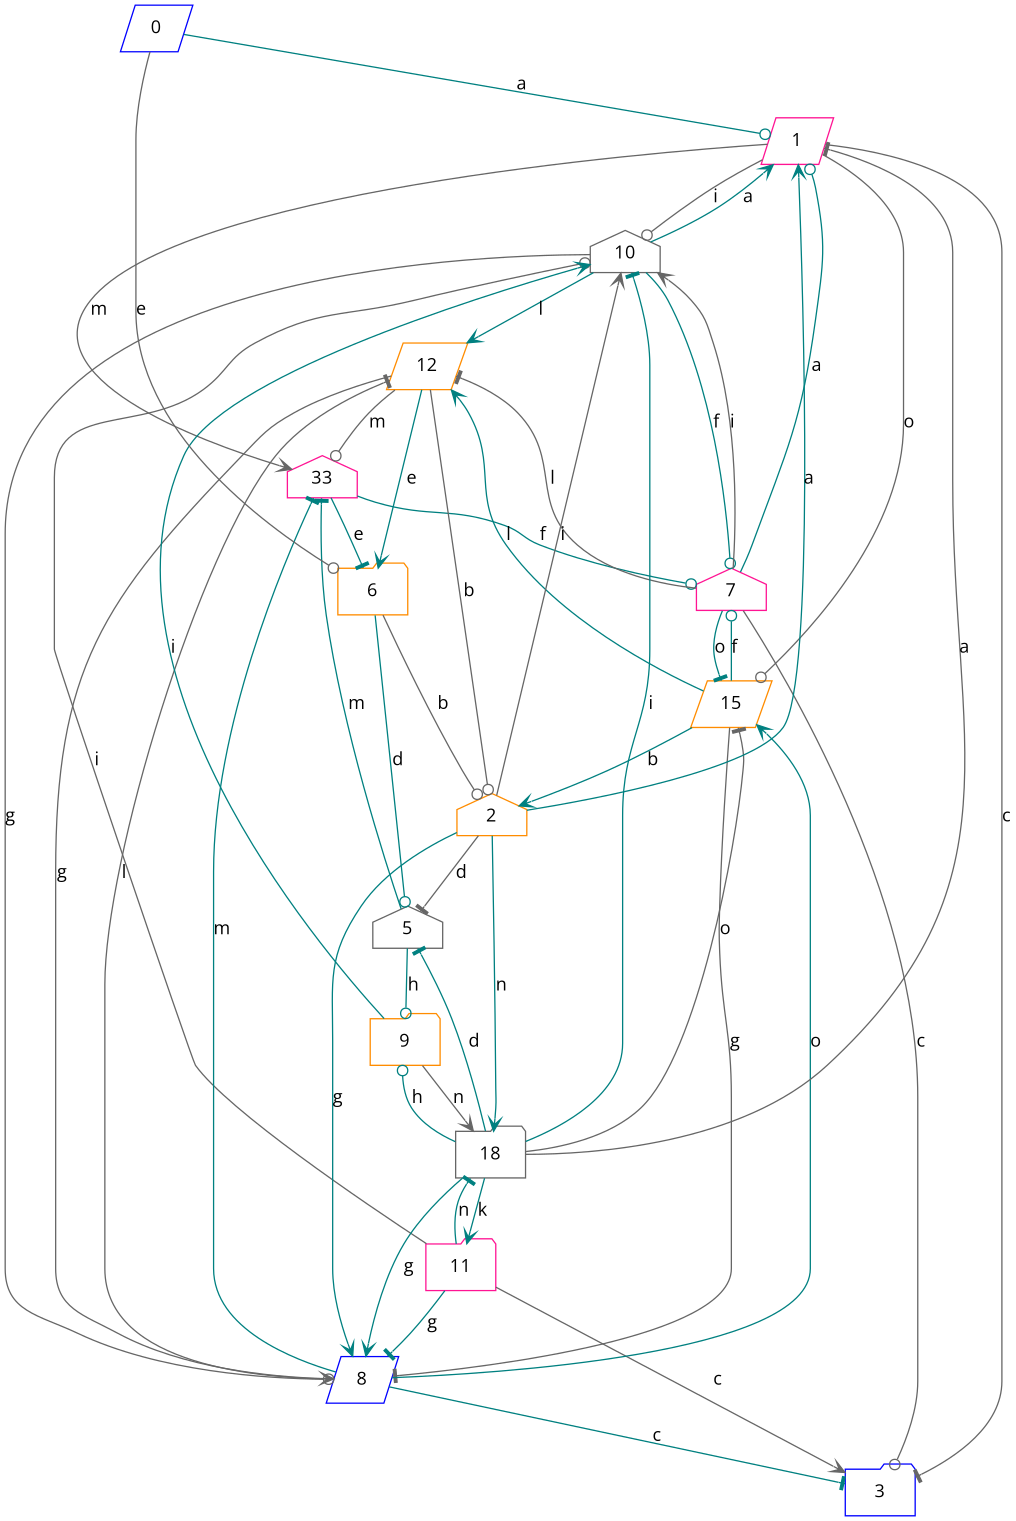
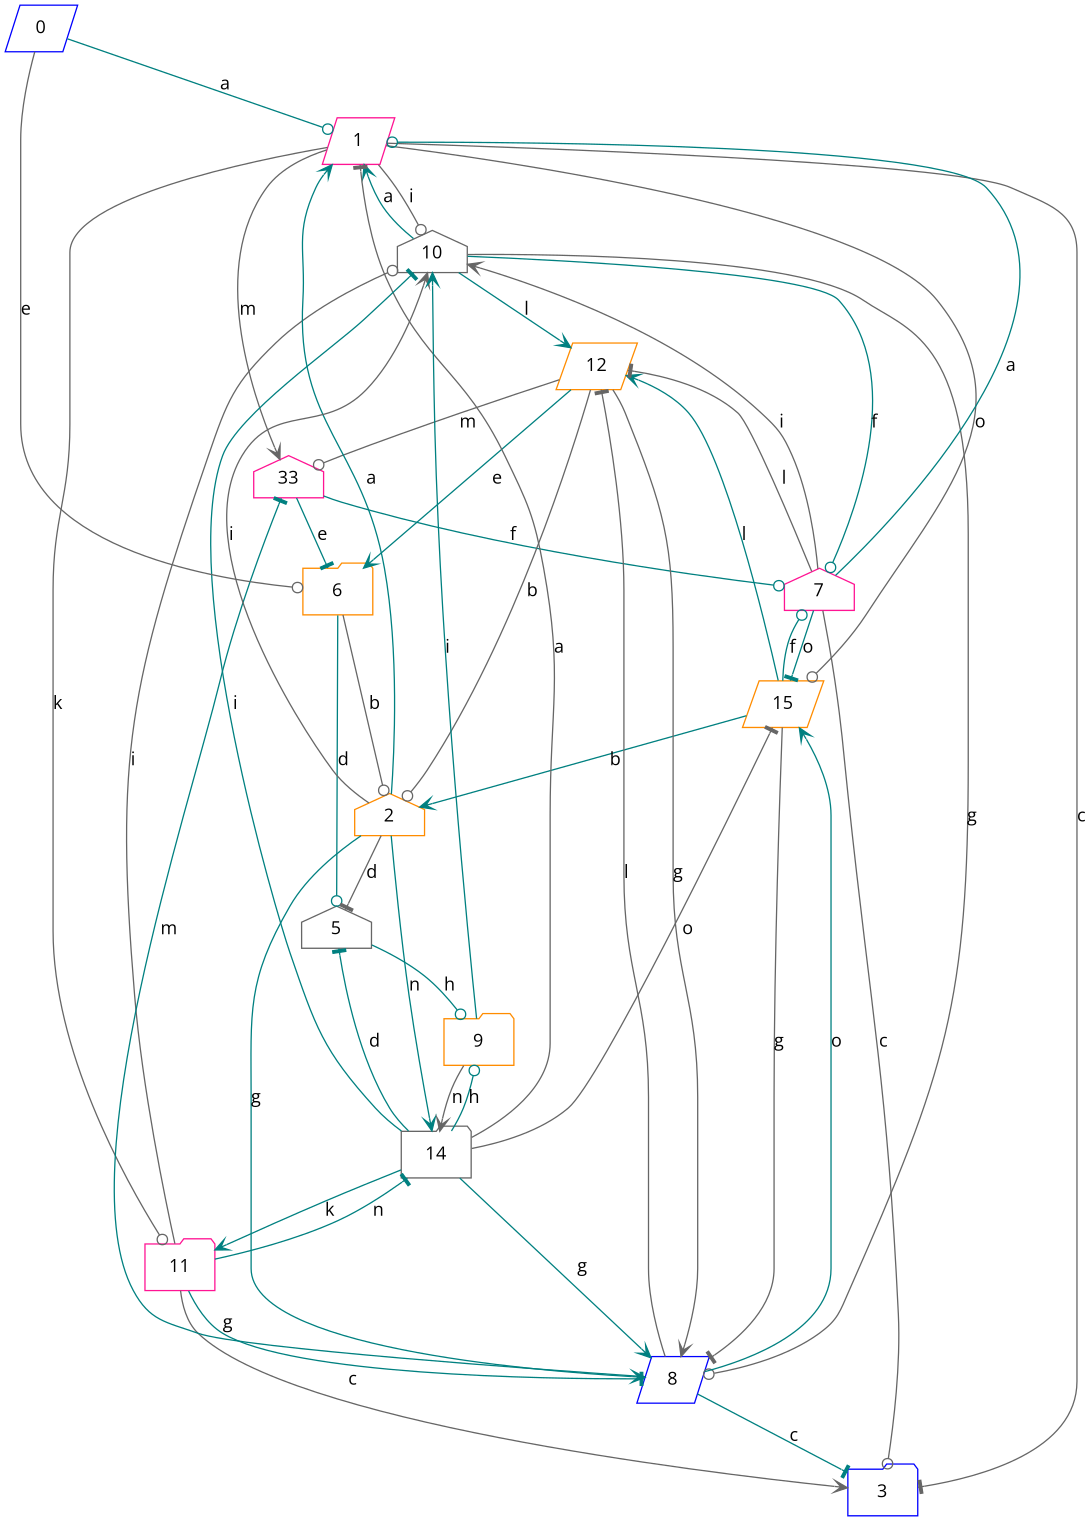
none -> (53, 610)
(344, 710) -> none
(491, 1155) -> (436, 1155)
